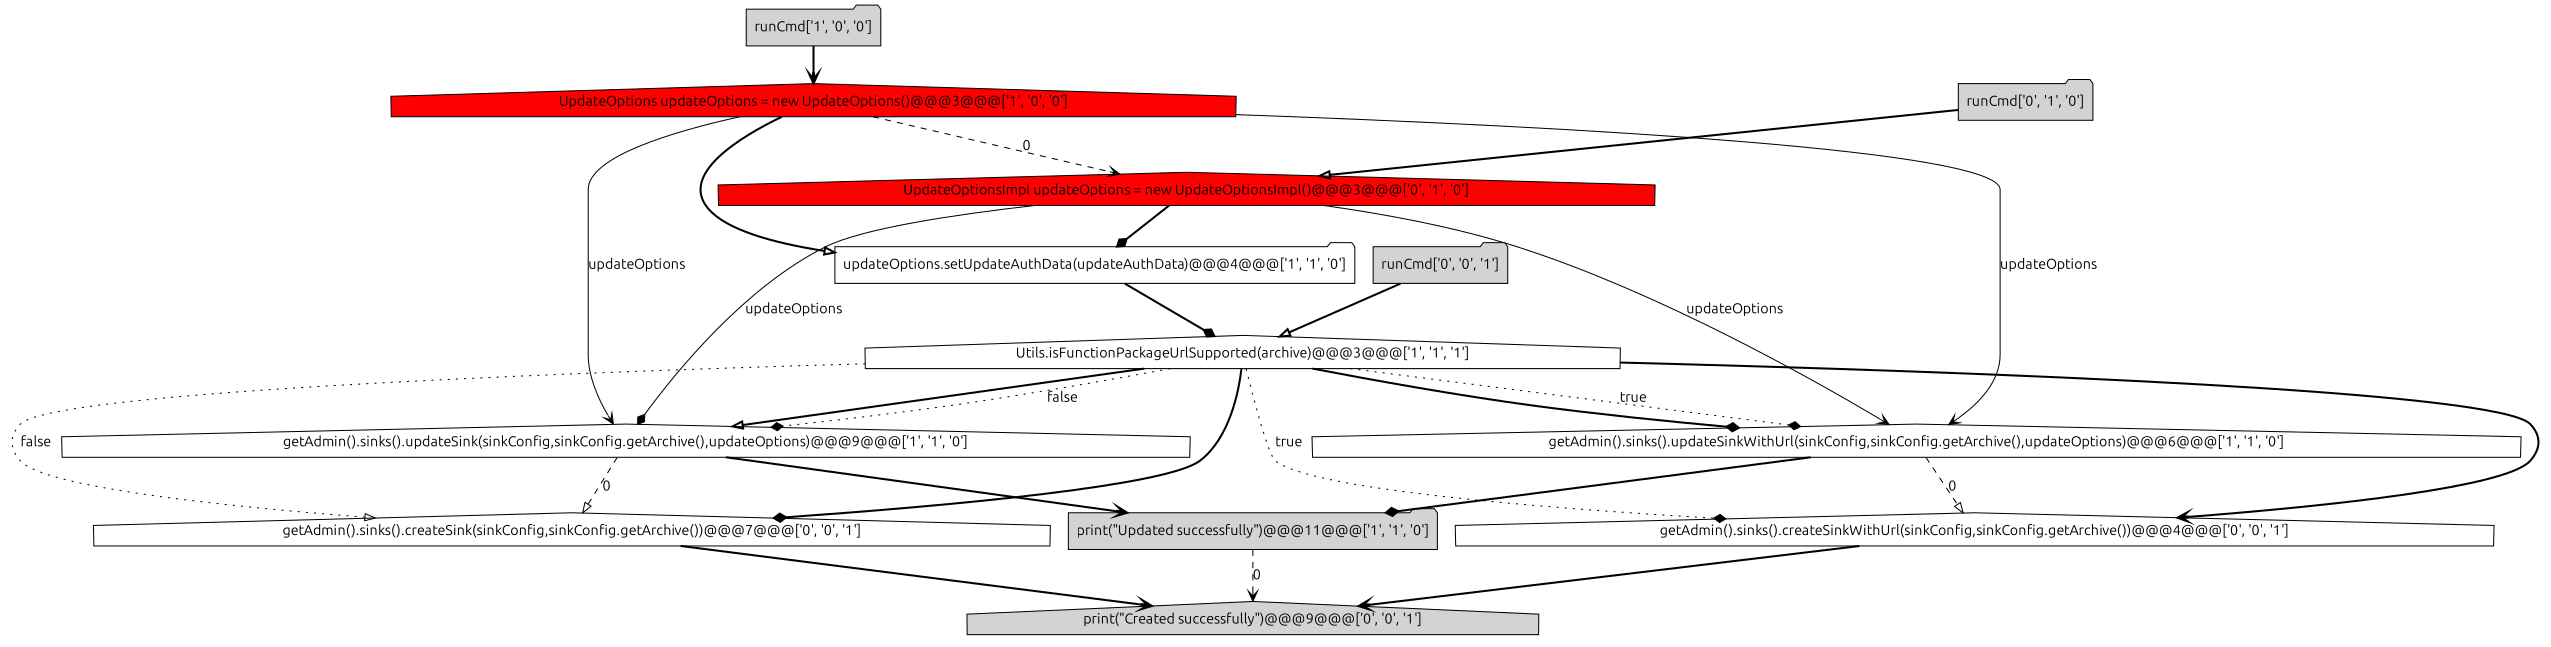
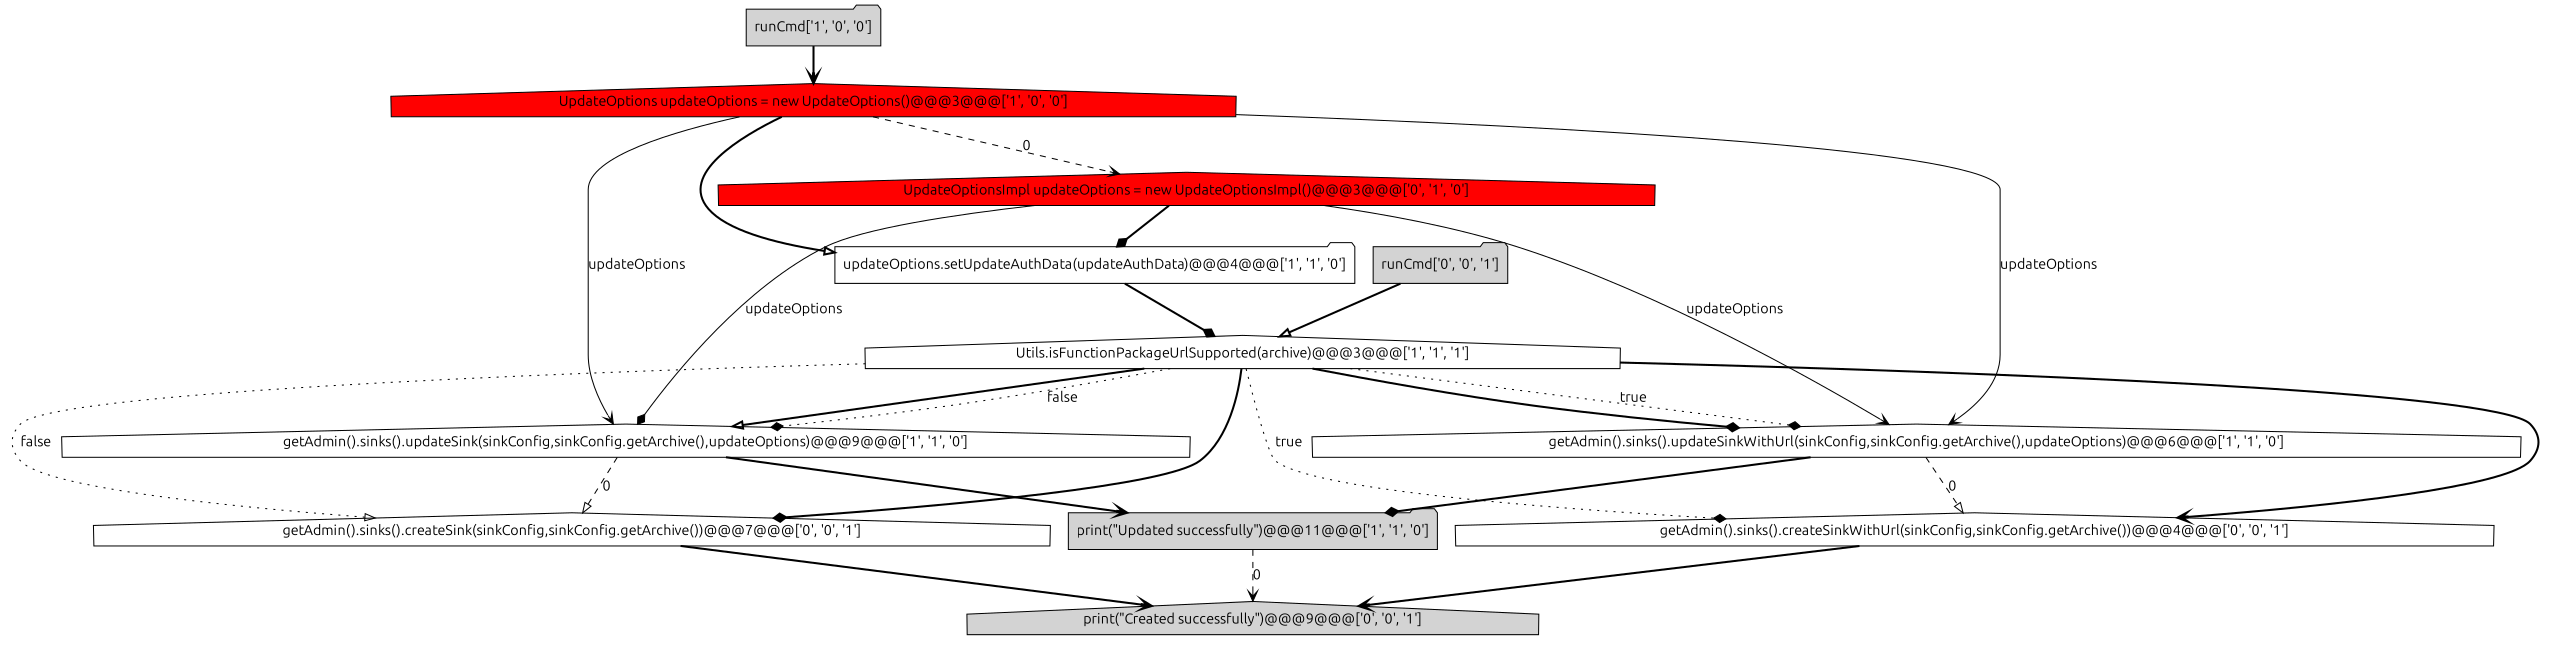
(2026, 102) -> none
